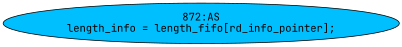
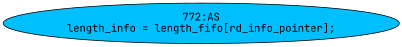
(201, 23) -> (201, 23)
